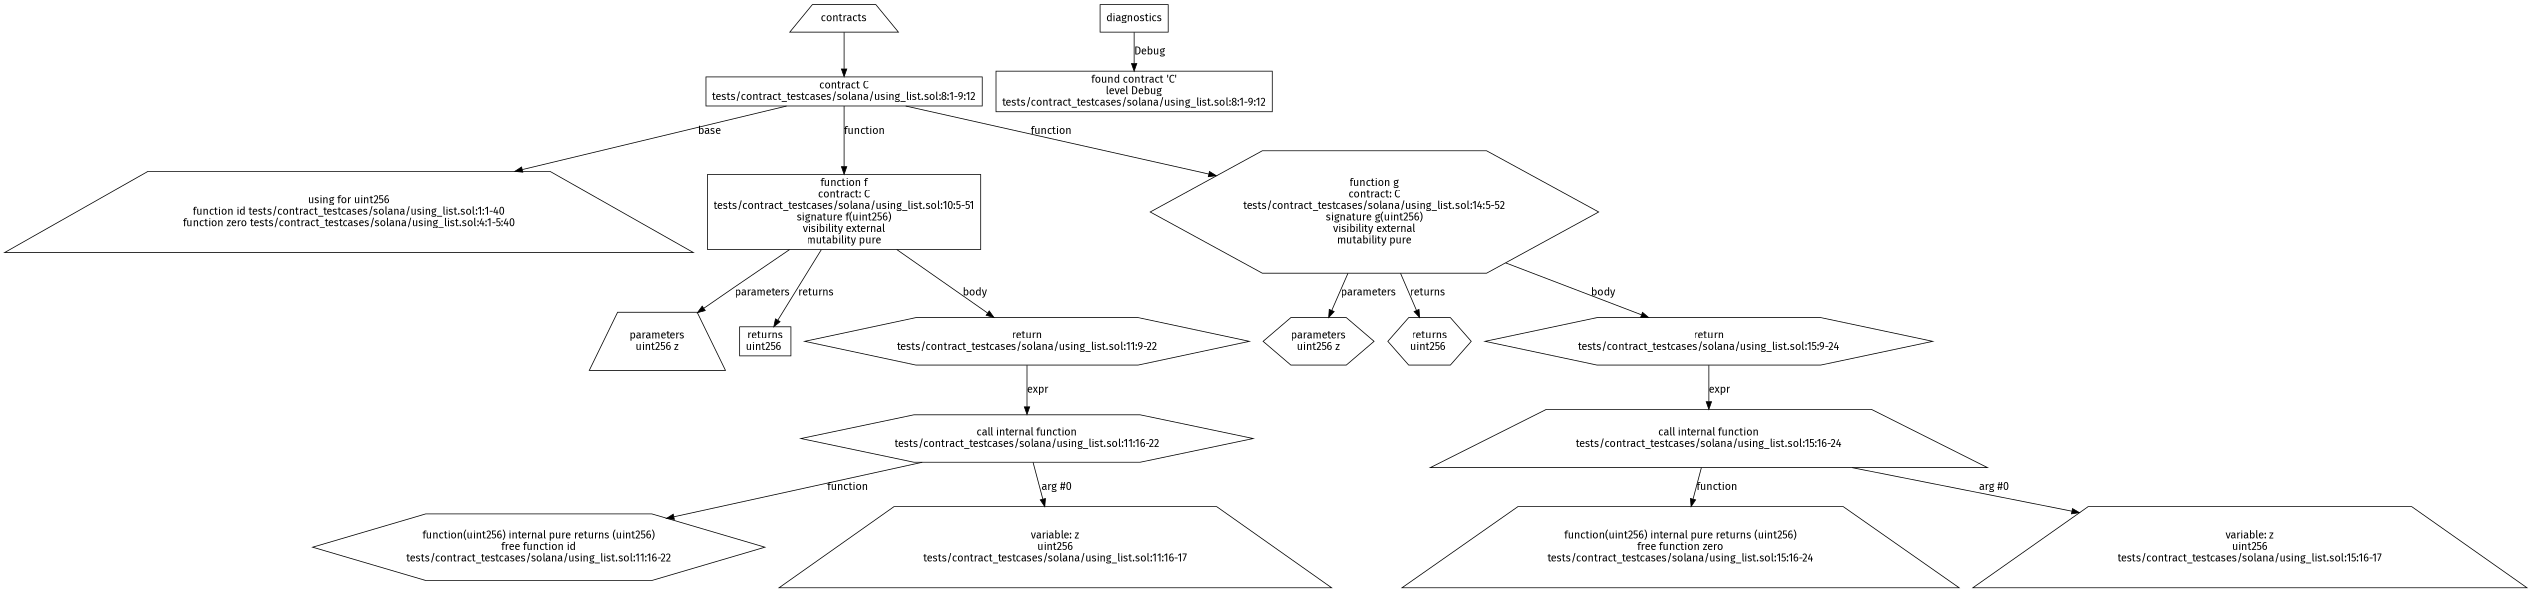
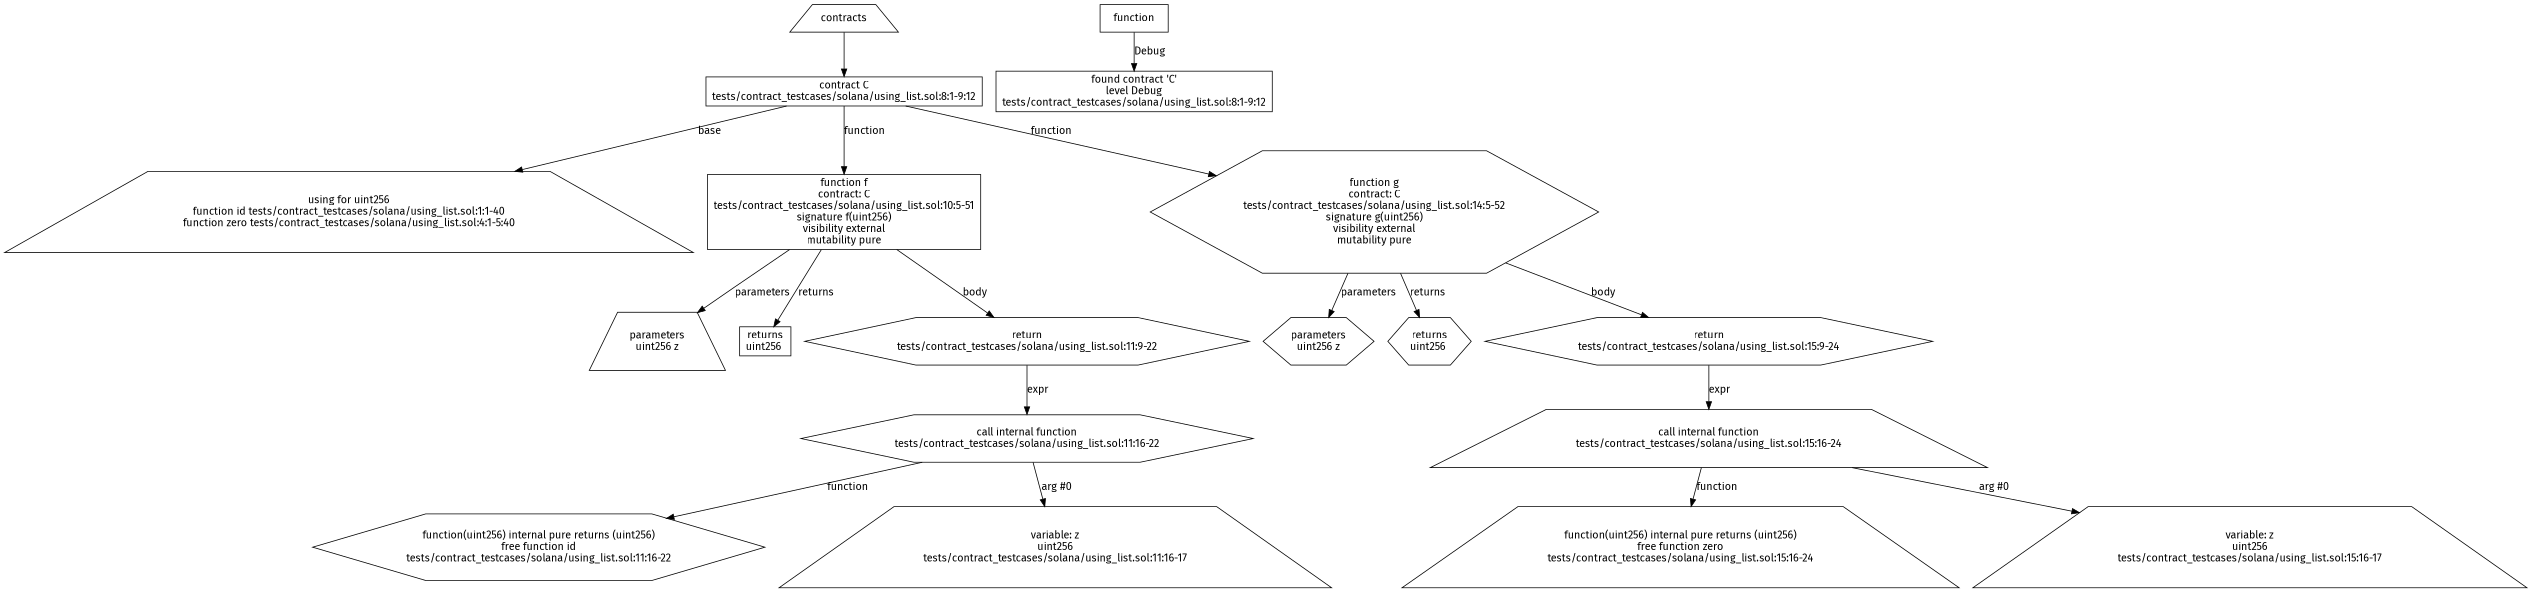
(1134, 18) -> (1134, 18)
